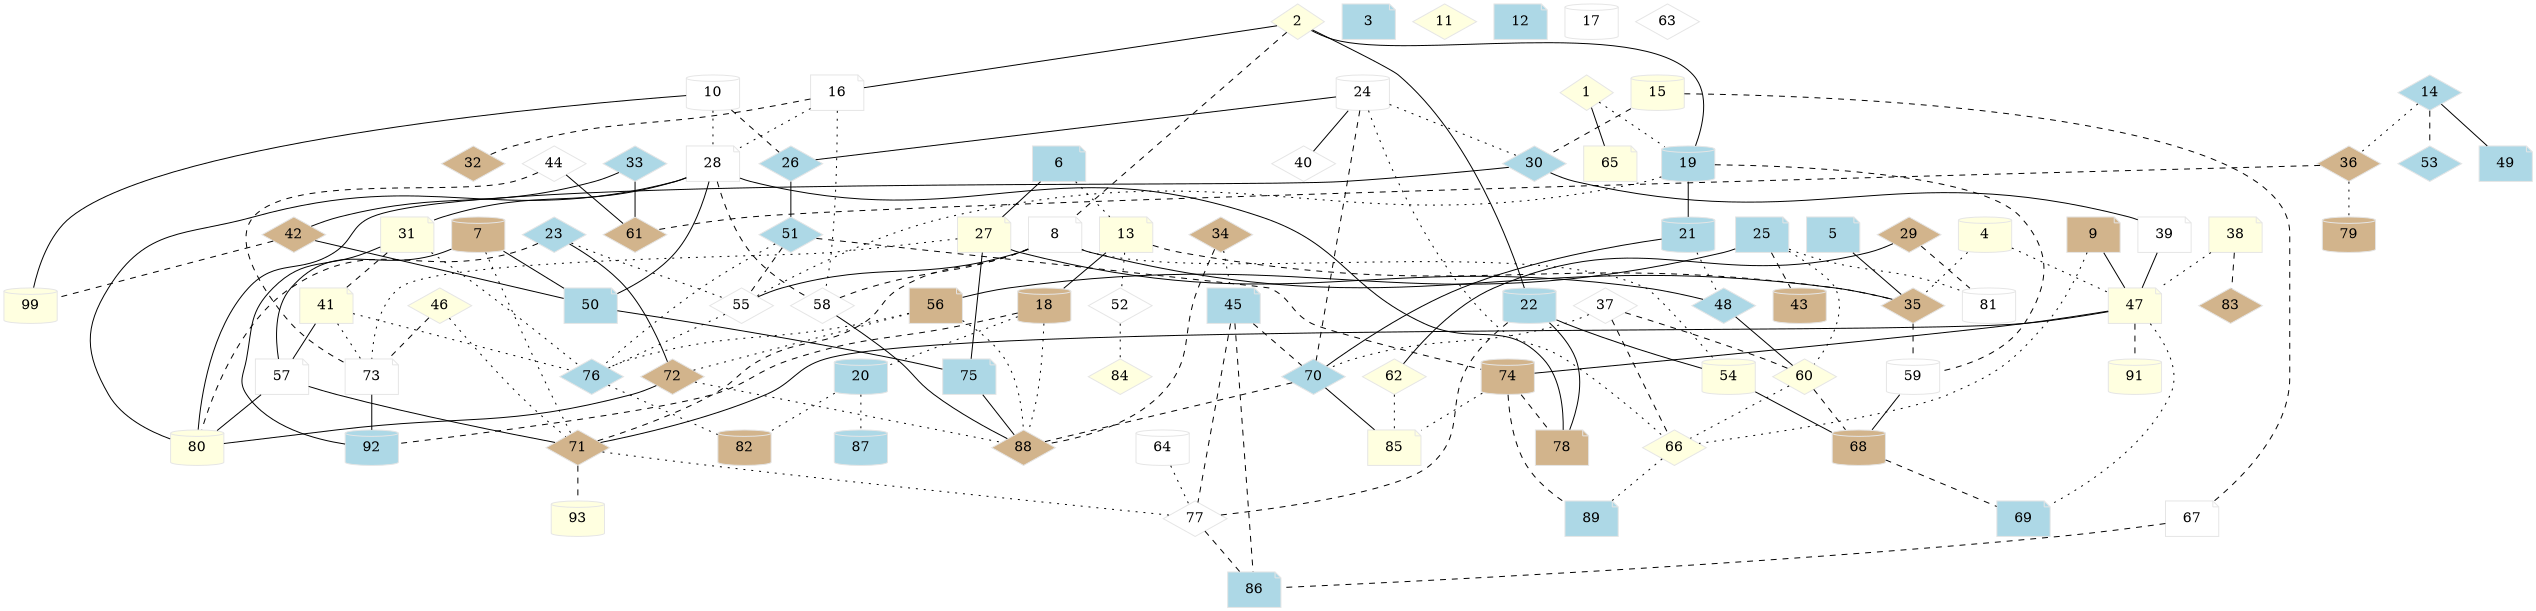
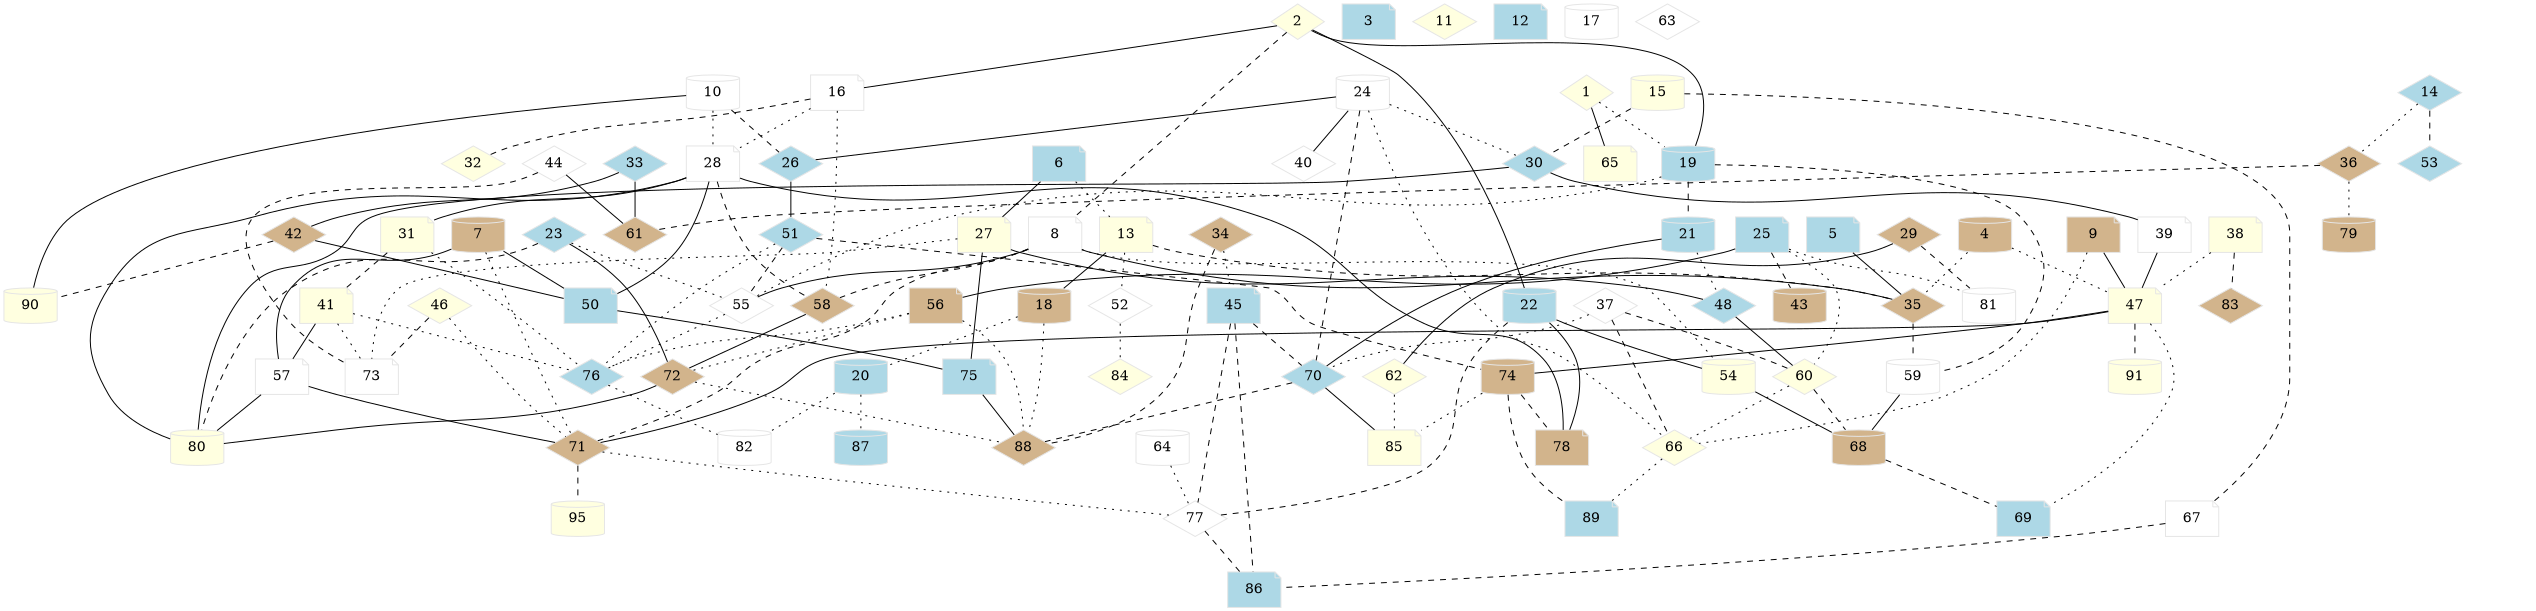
(473, 164) -> (473, 164)
(2506, 164) -> none
(1688, 205) -> (1688, 205)
(1985, 235) -> (1985, 235)
(31, 306) -> (31, 306)
(822, 306) -> (822, 306)
(919, 381) -> (739, 345)
(372, 448) -> none
(745, 448) -> (745, 448)
(578, 519) -> (578, 519)
